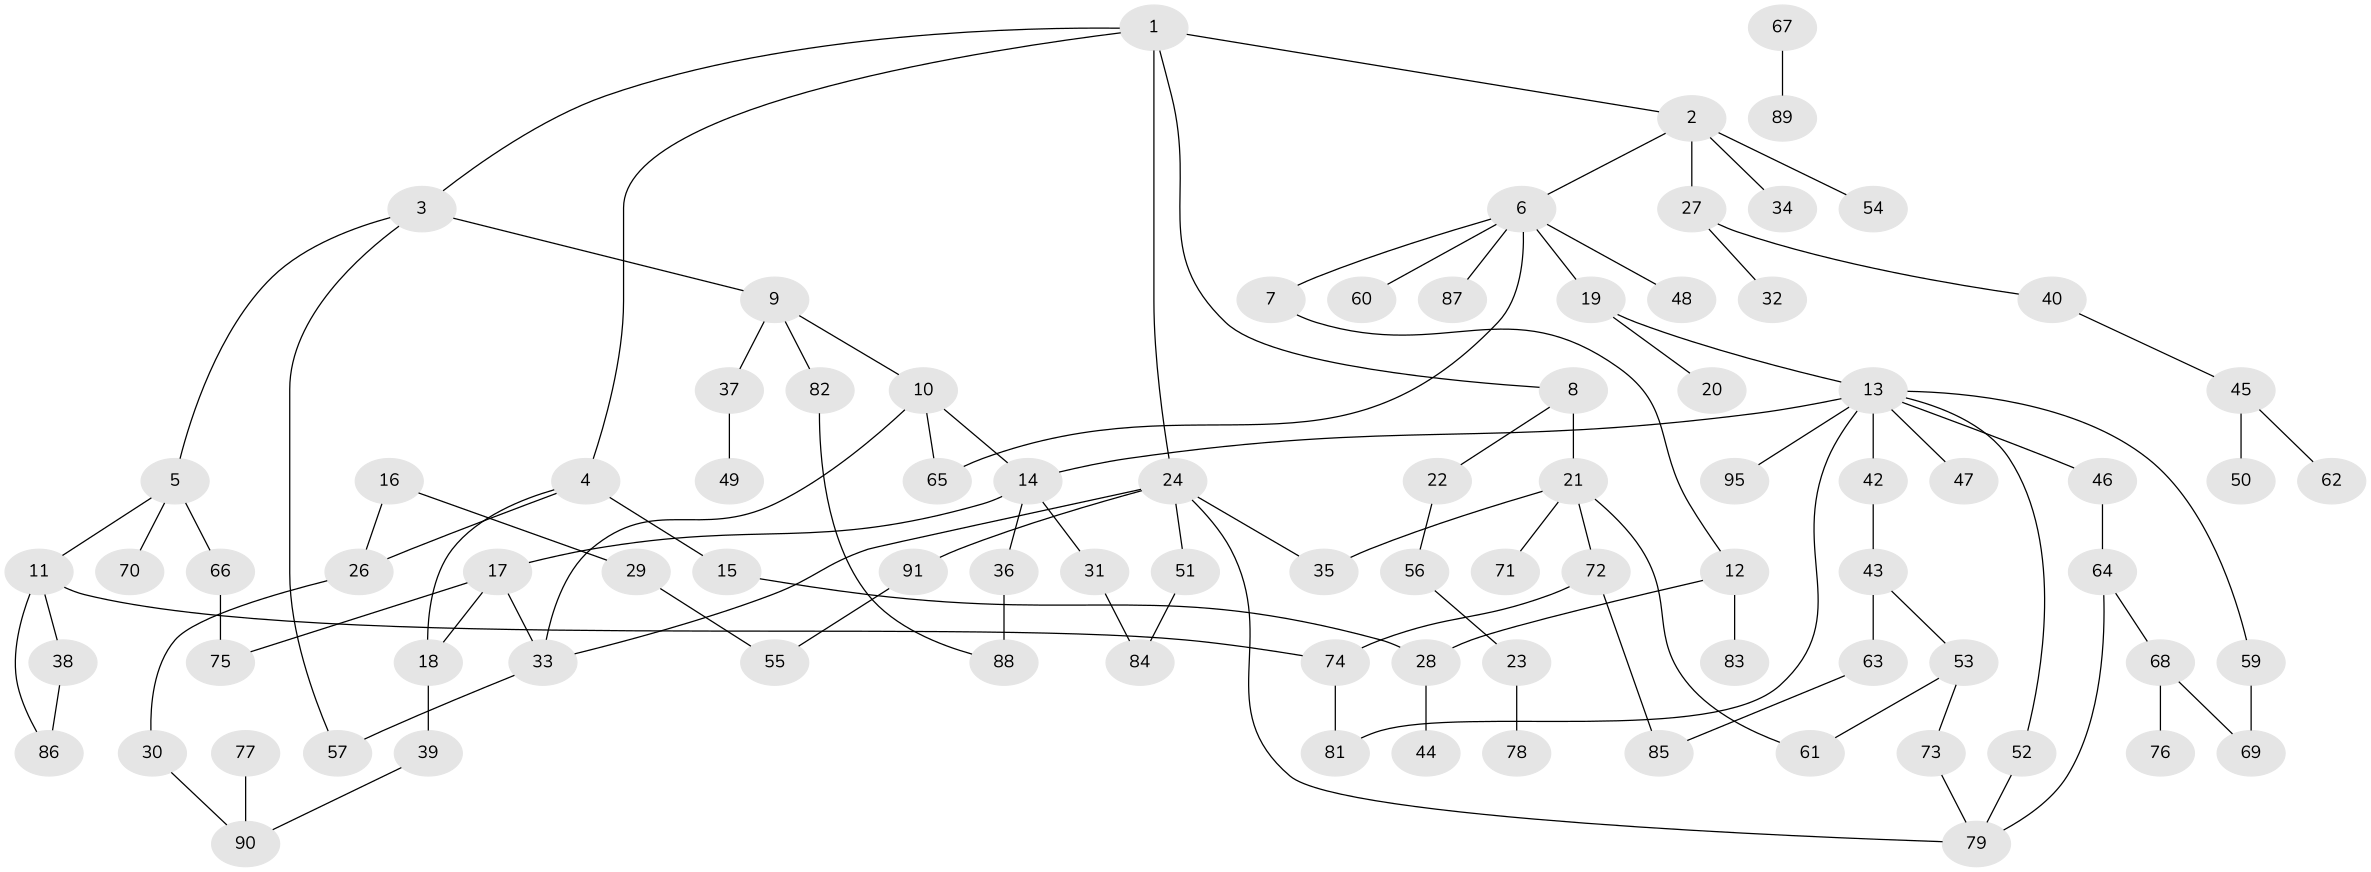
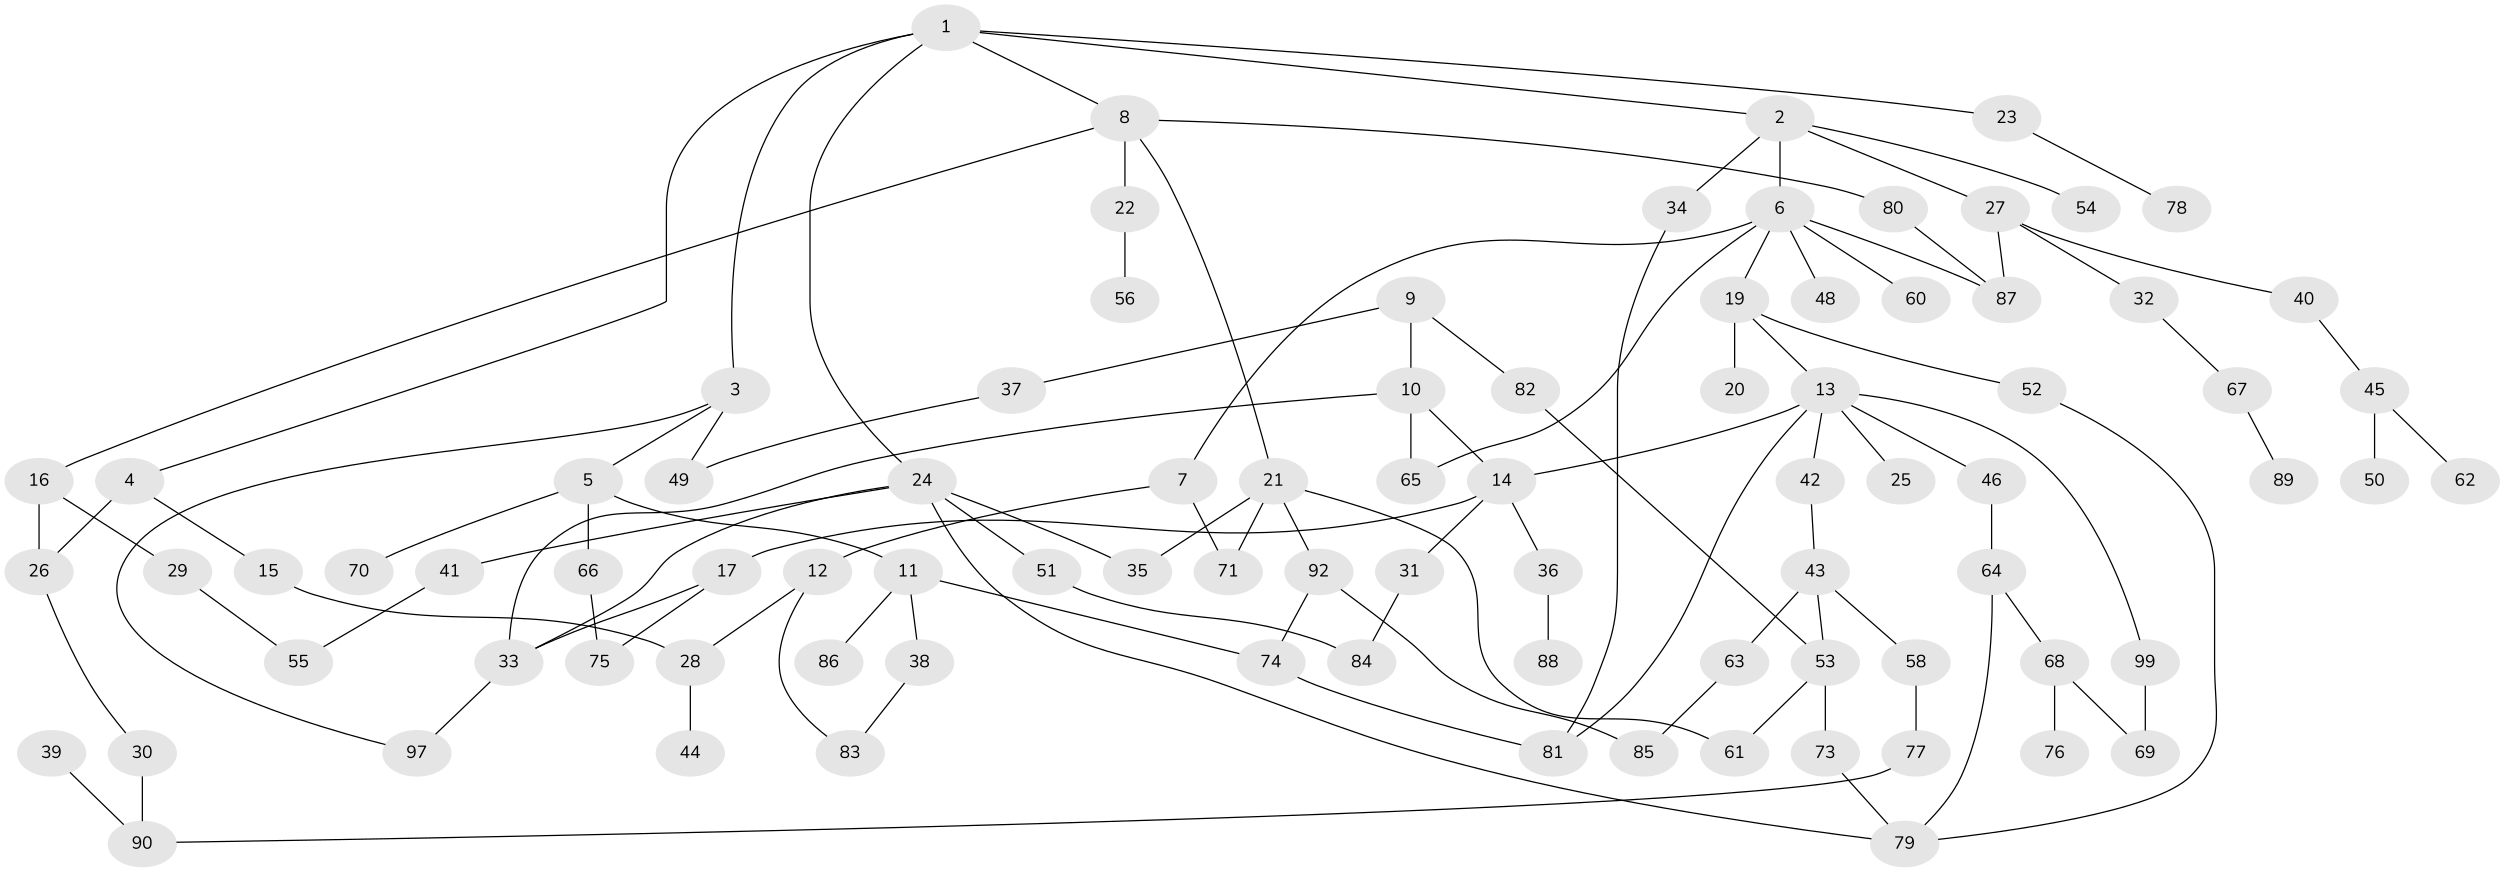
none -> (1893, 209)
(598, 254) -> (707, 436)
none -> (2001, 254)
none -> (575, 284)
none -> (2191, 345)
(1735, 481) -> (1901, 481)
(1964, 481) -> none
none -> (1617, 496)
none -> (1202, 520)
(2038, 531) -> (1879, 353)
(850, 565) -> (1676, 527)
(913, 572) -> (450, 572)
(1596, 572) -> (1319, 572)
(1458, 611) -> (1477, 66)
(428, 663) -> none
none -> (1916, 663)
(2251, 663) -> (2145, 663)
(56, 708) -> (885, 708)
(338, 753) -> (417, 753)
